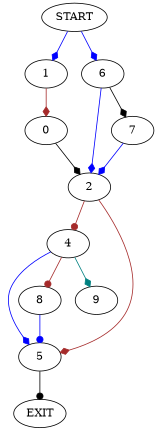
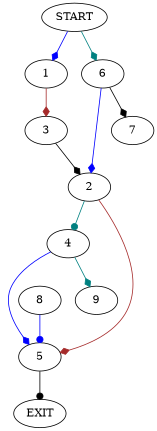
(87, 42) -> (87, 42)
(46, 130) -> (46, 130)
(114, 155) -> none
(80, 212) -> (80, 212)
(55, 269) -> none
